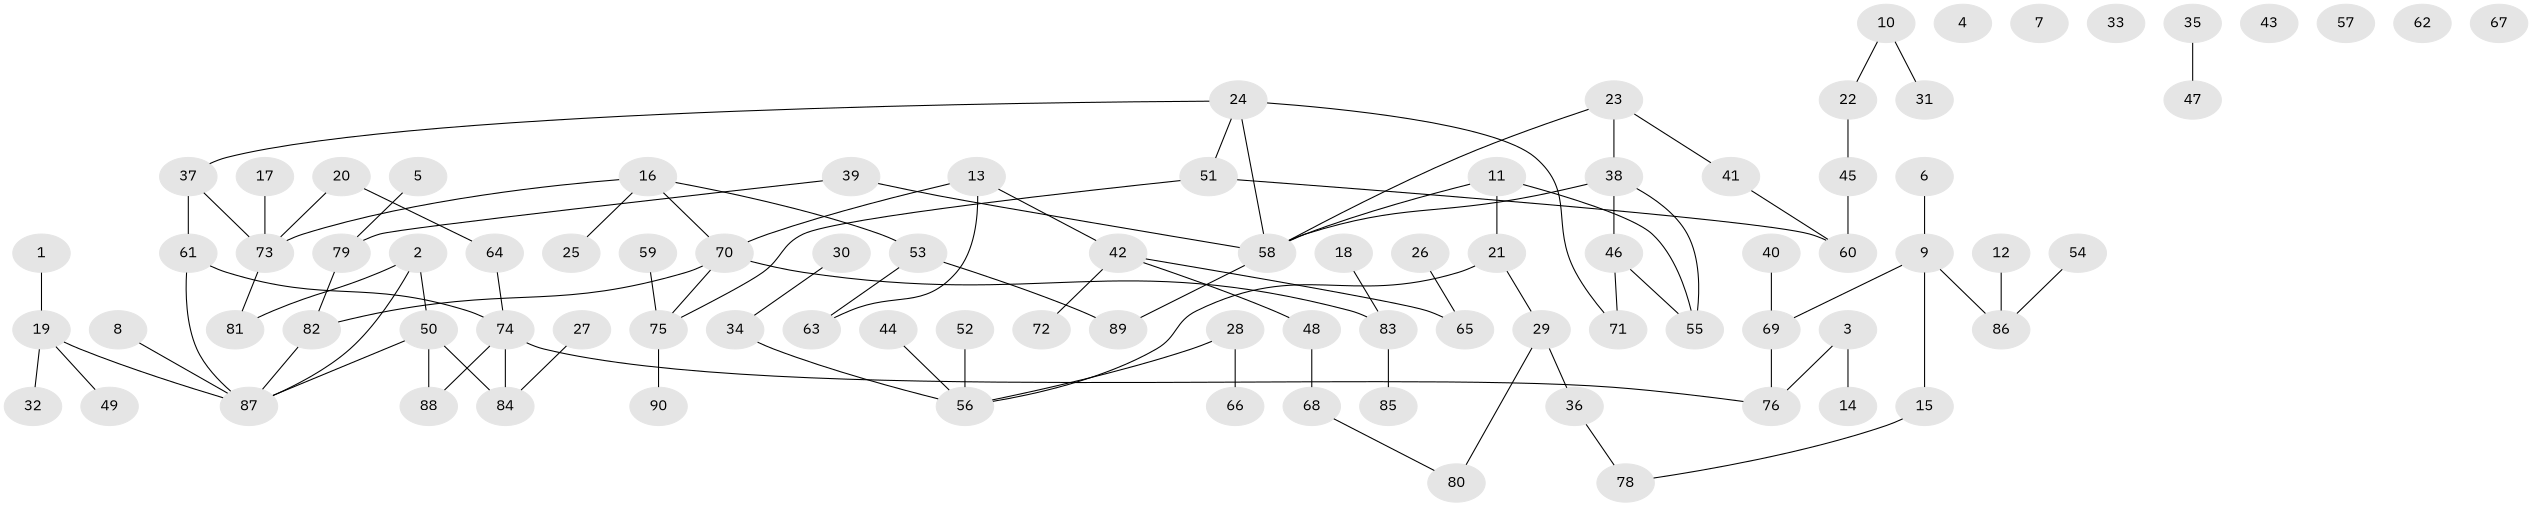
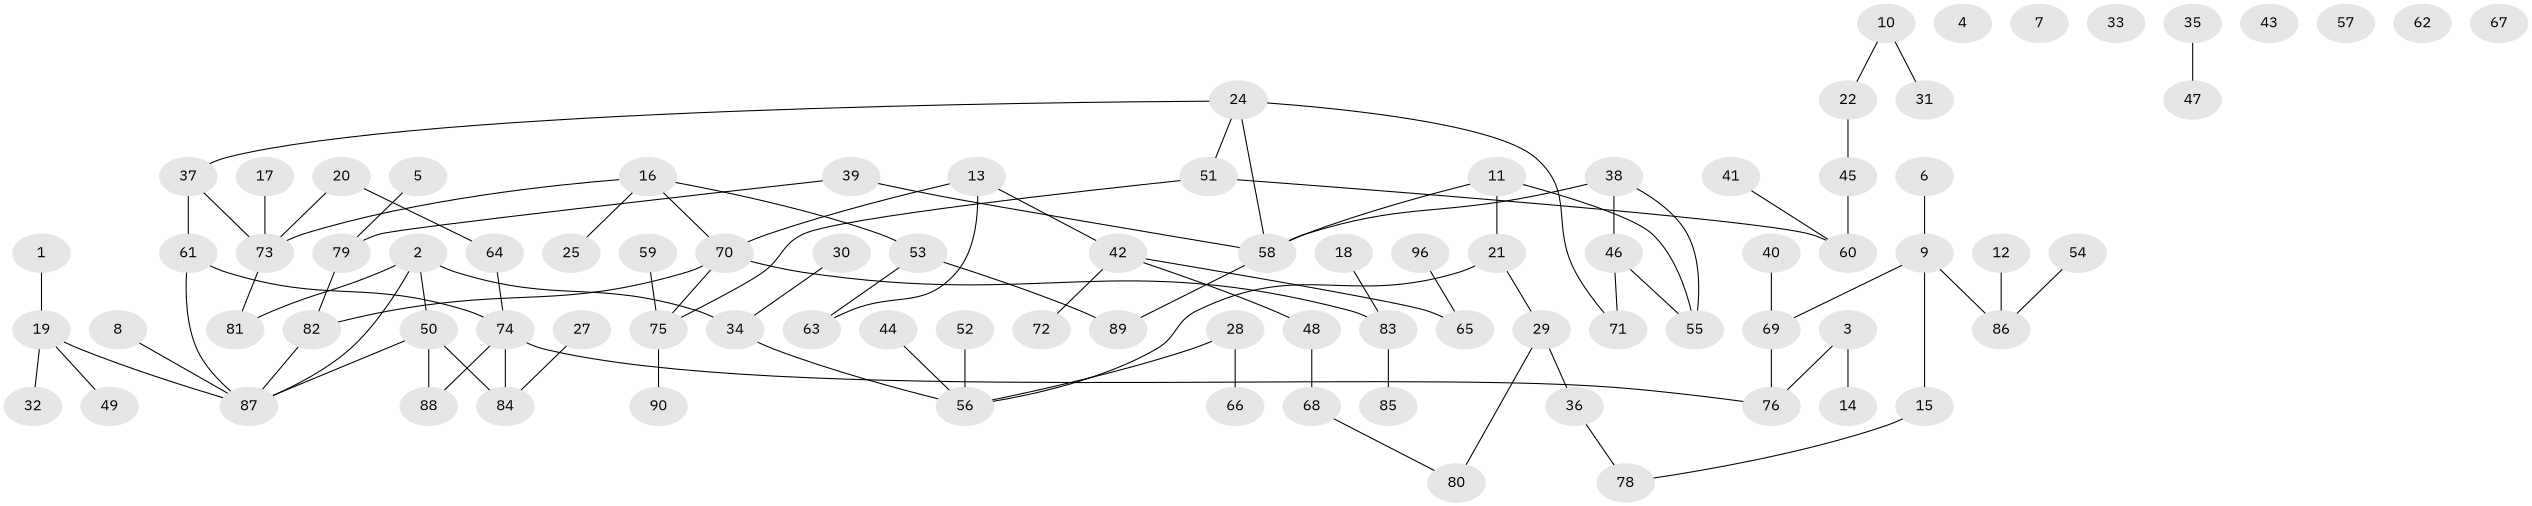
(1614, 100) -> none
(1420, 253) -> (1420, 253)
none -> (542, 289)
